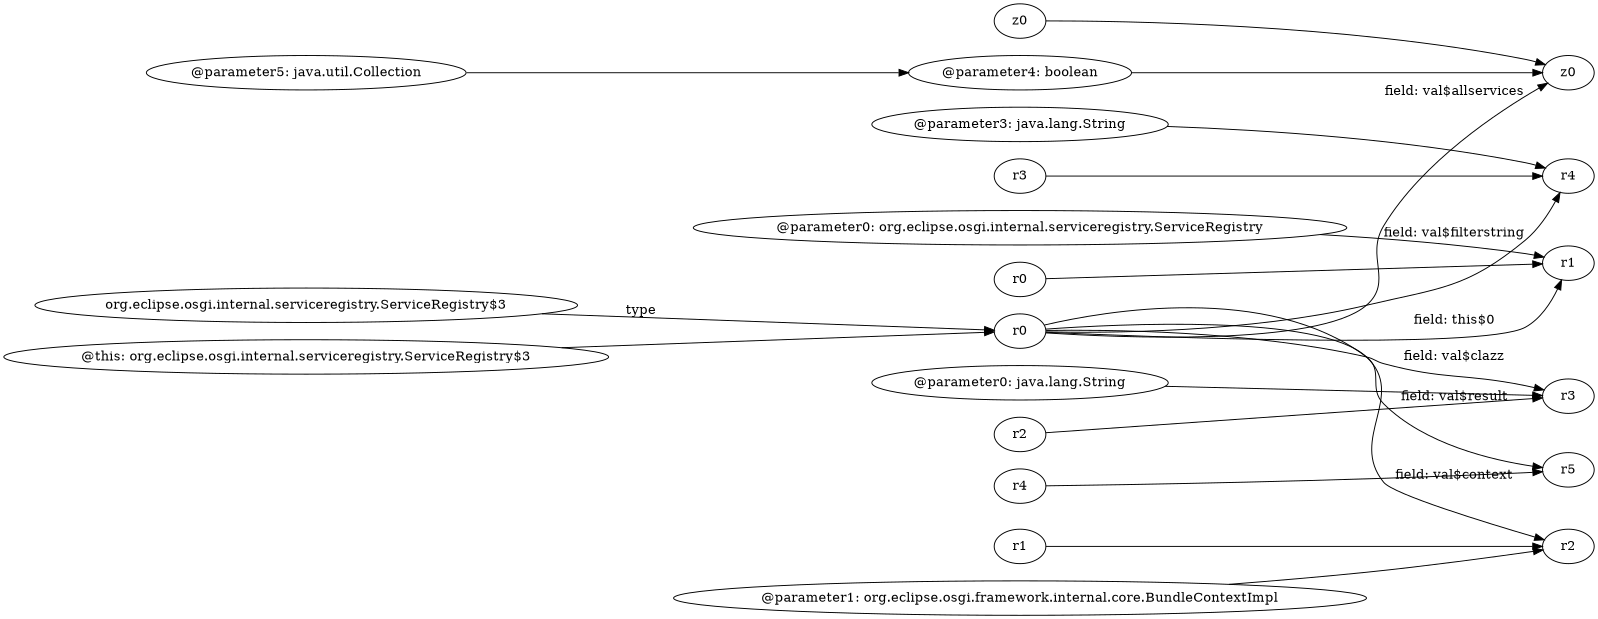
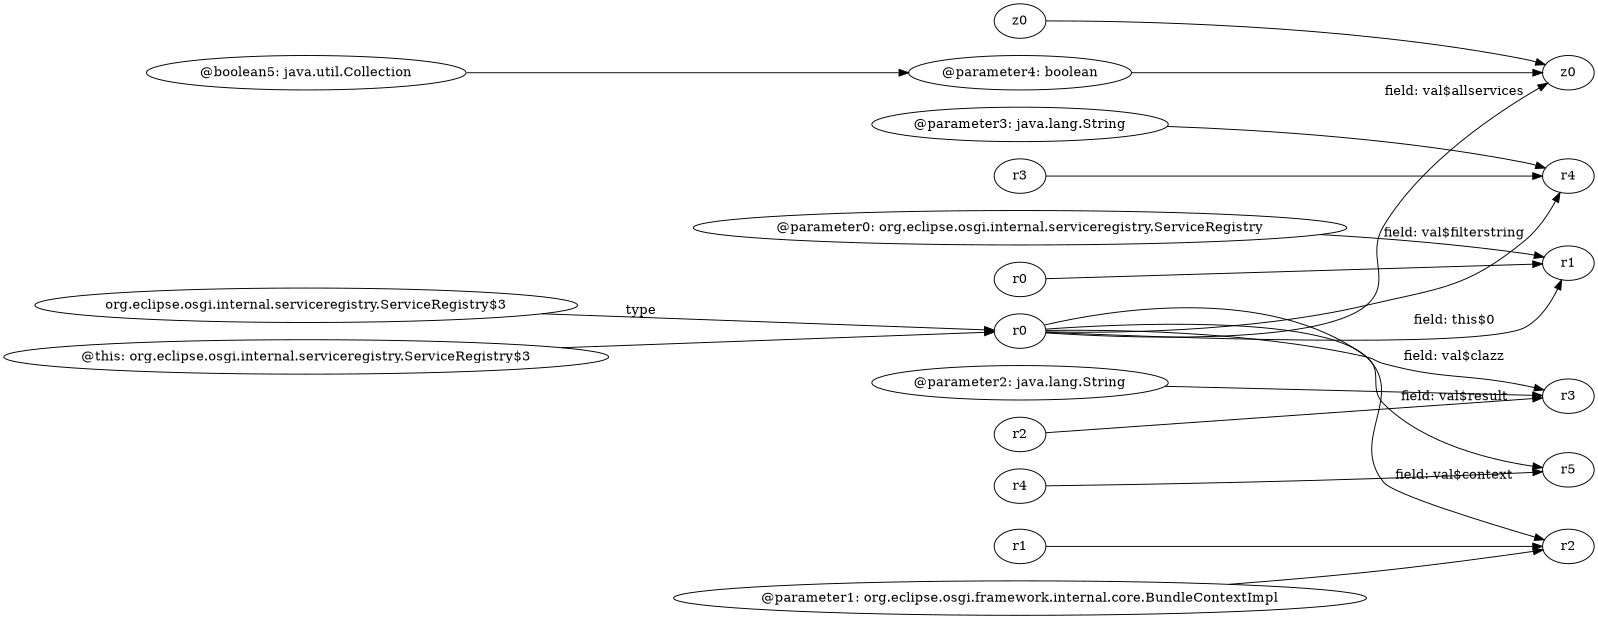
(306, 73) -> (306, 73)
(1020, 383) -> (1020, 383)
